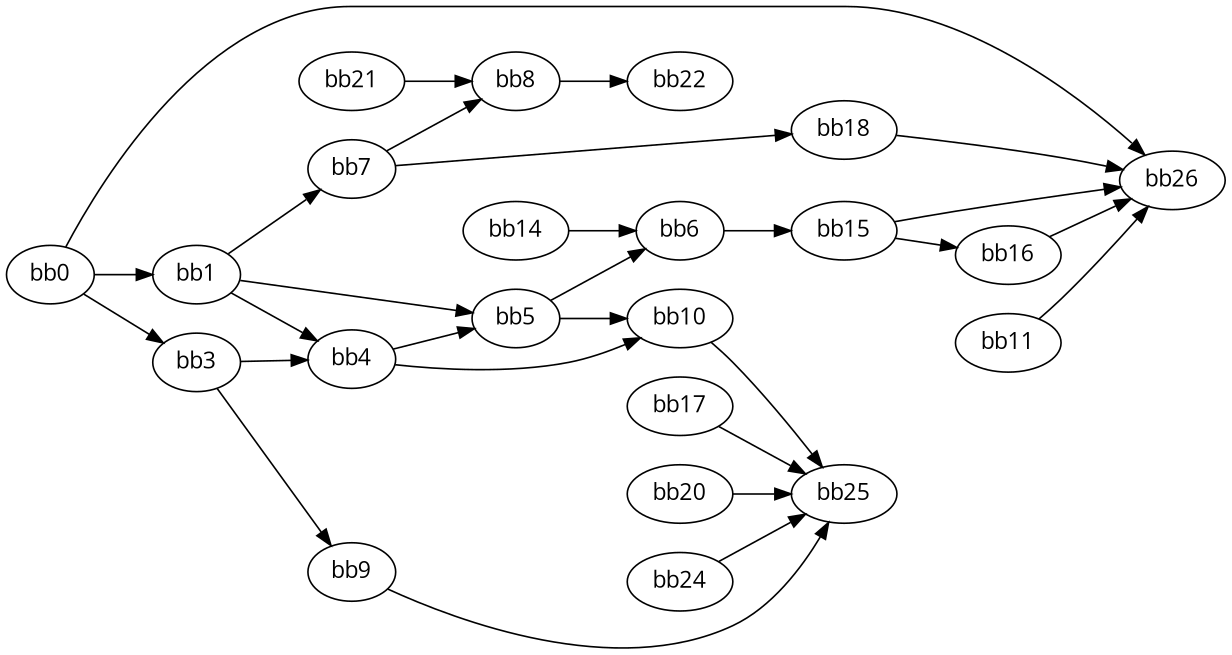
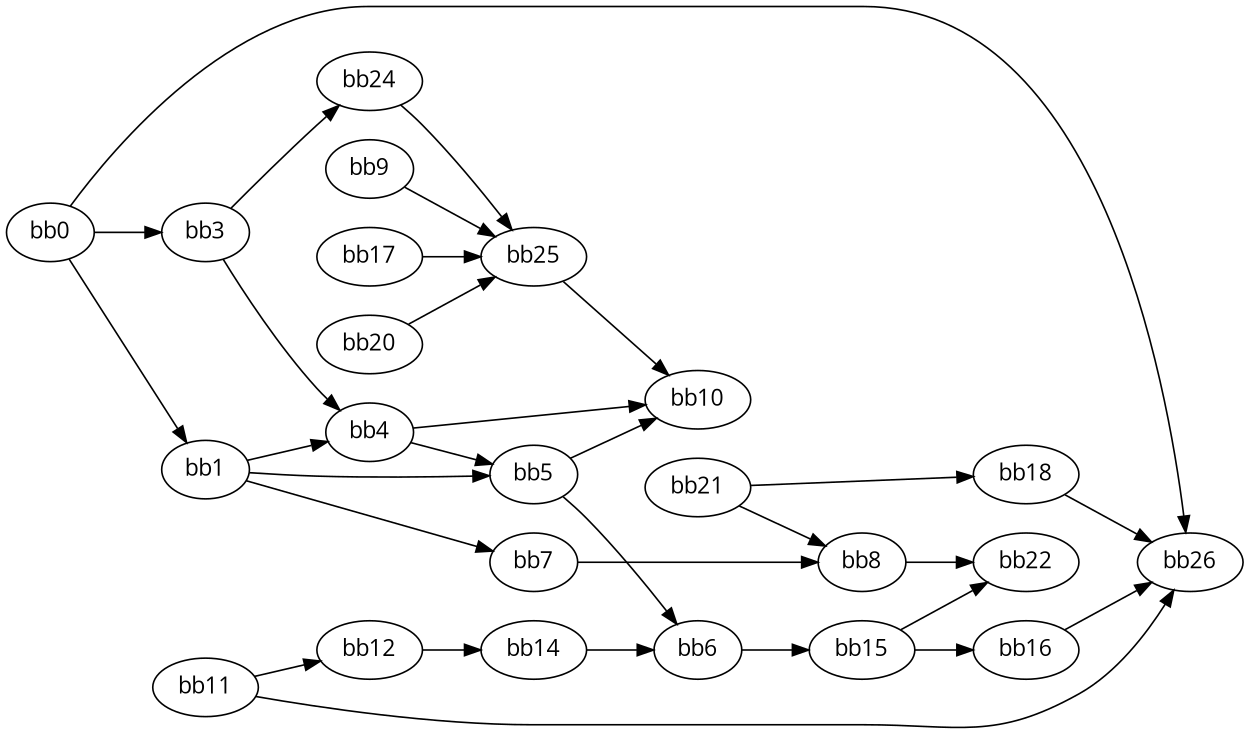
(585, 150) -> (854, 481)
(999, 204) -> (937, 610)
(764, 396) -> (610, 323)
(269, 460) -> (278, 162)
none -> (370, 650)
